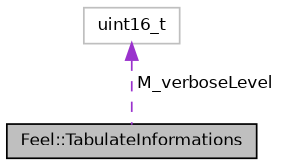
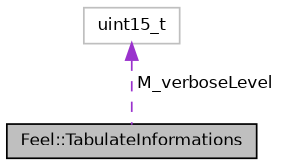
(132, 26) -> (132, 26)
